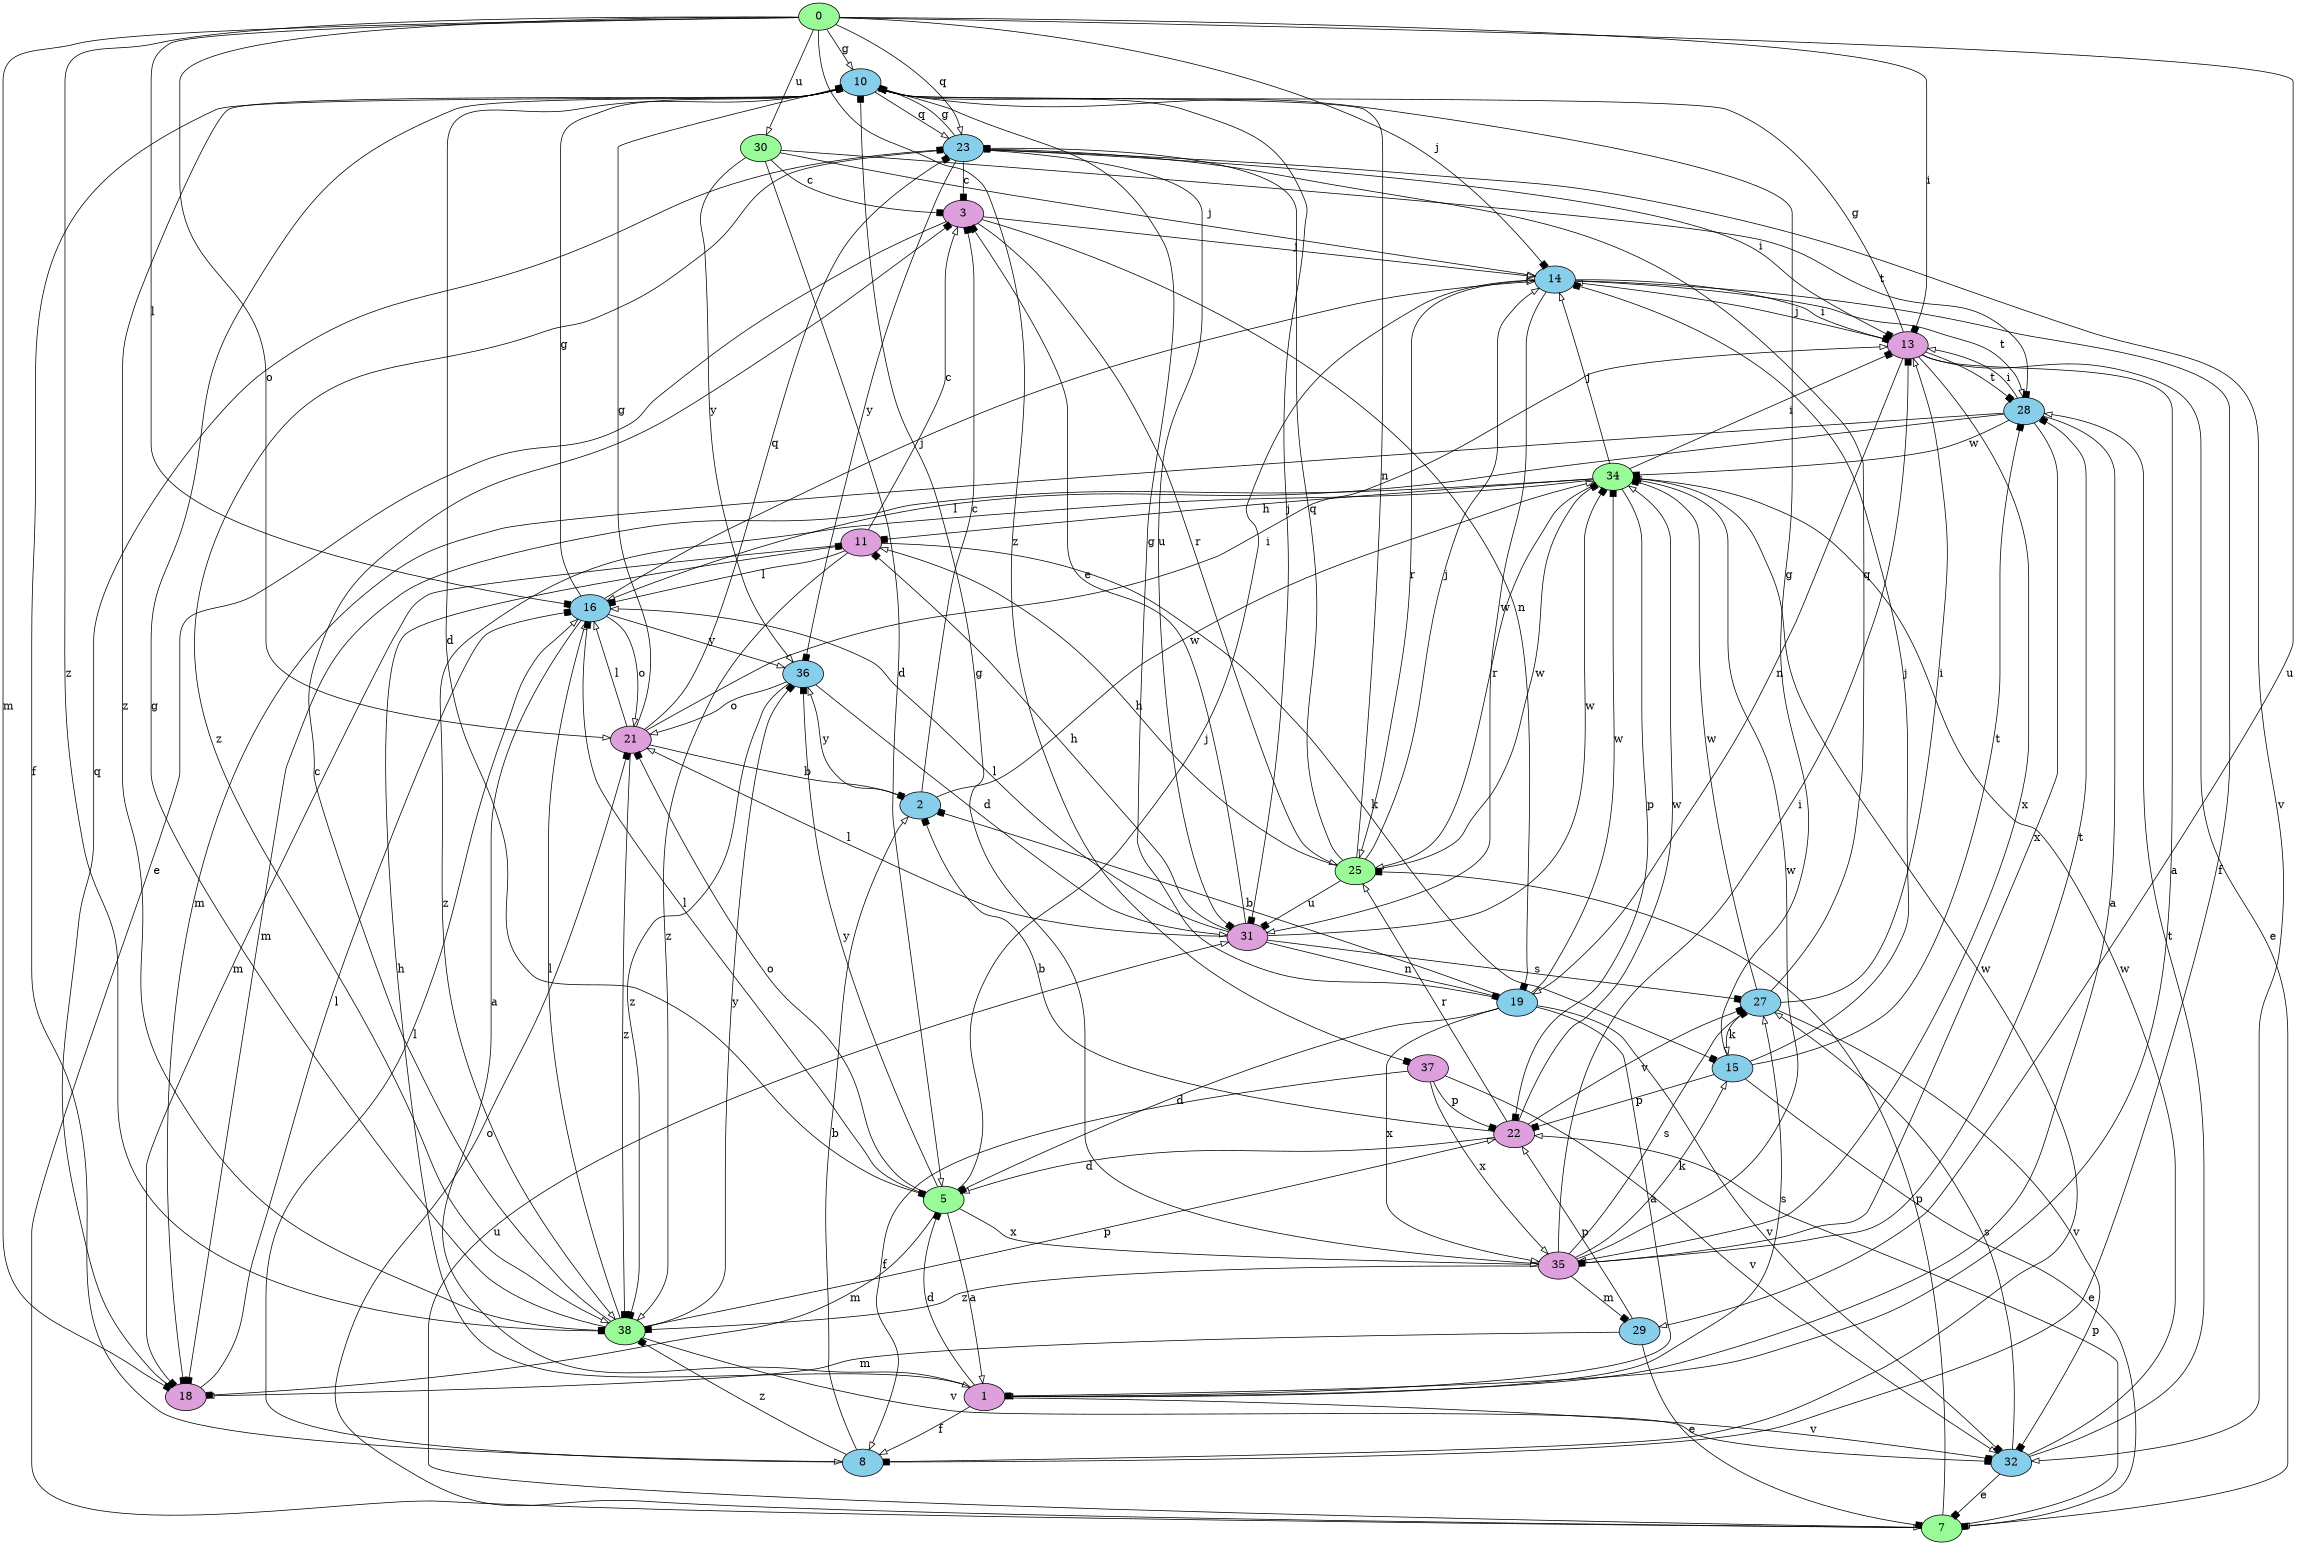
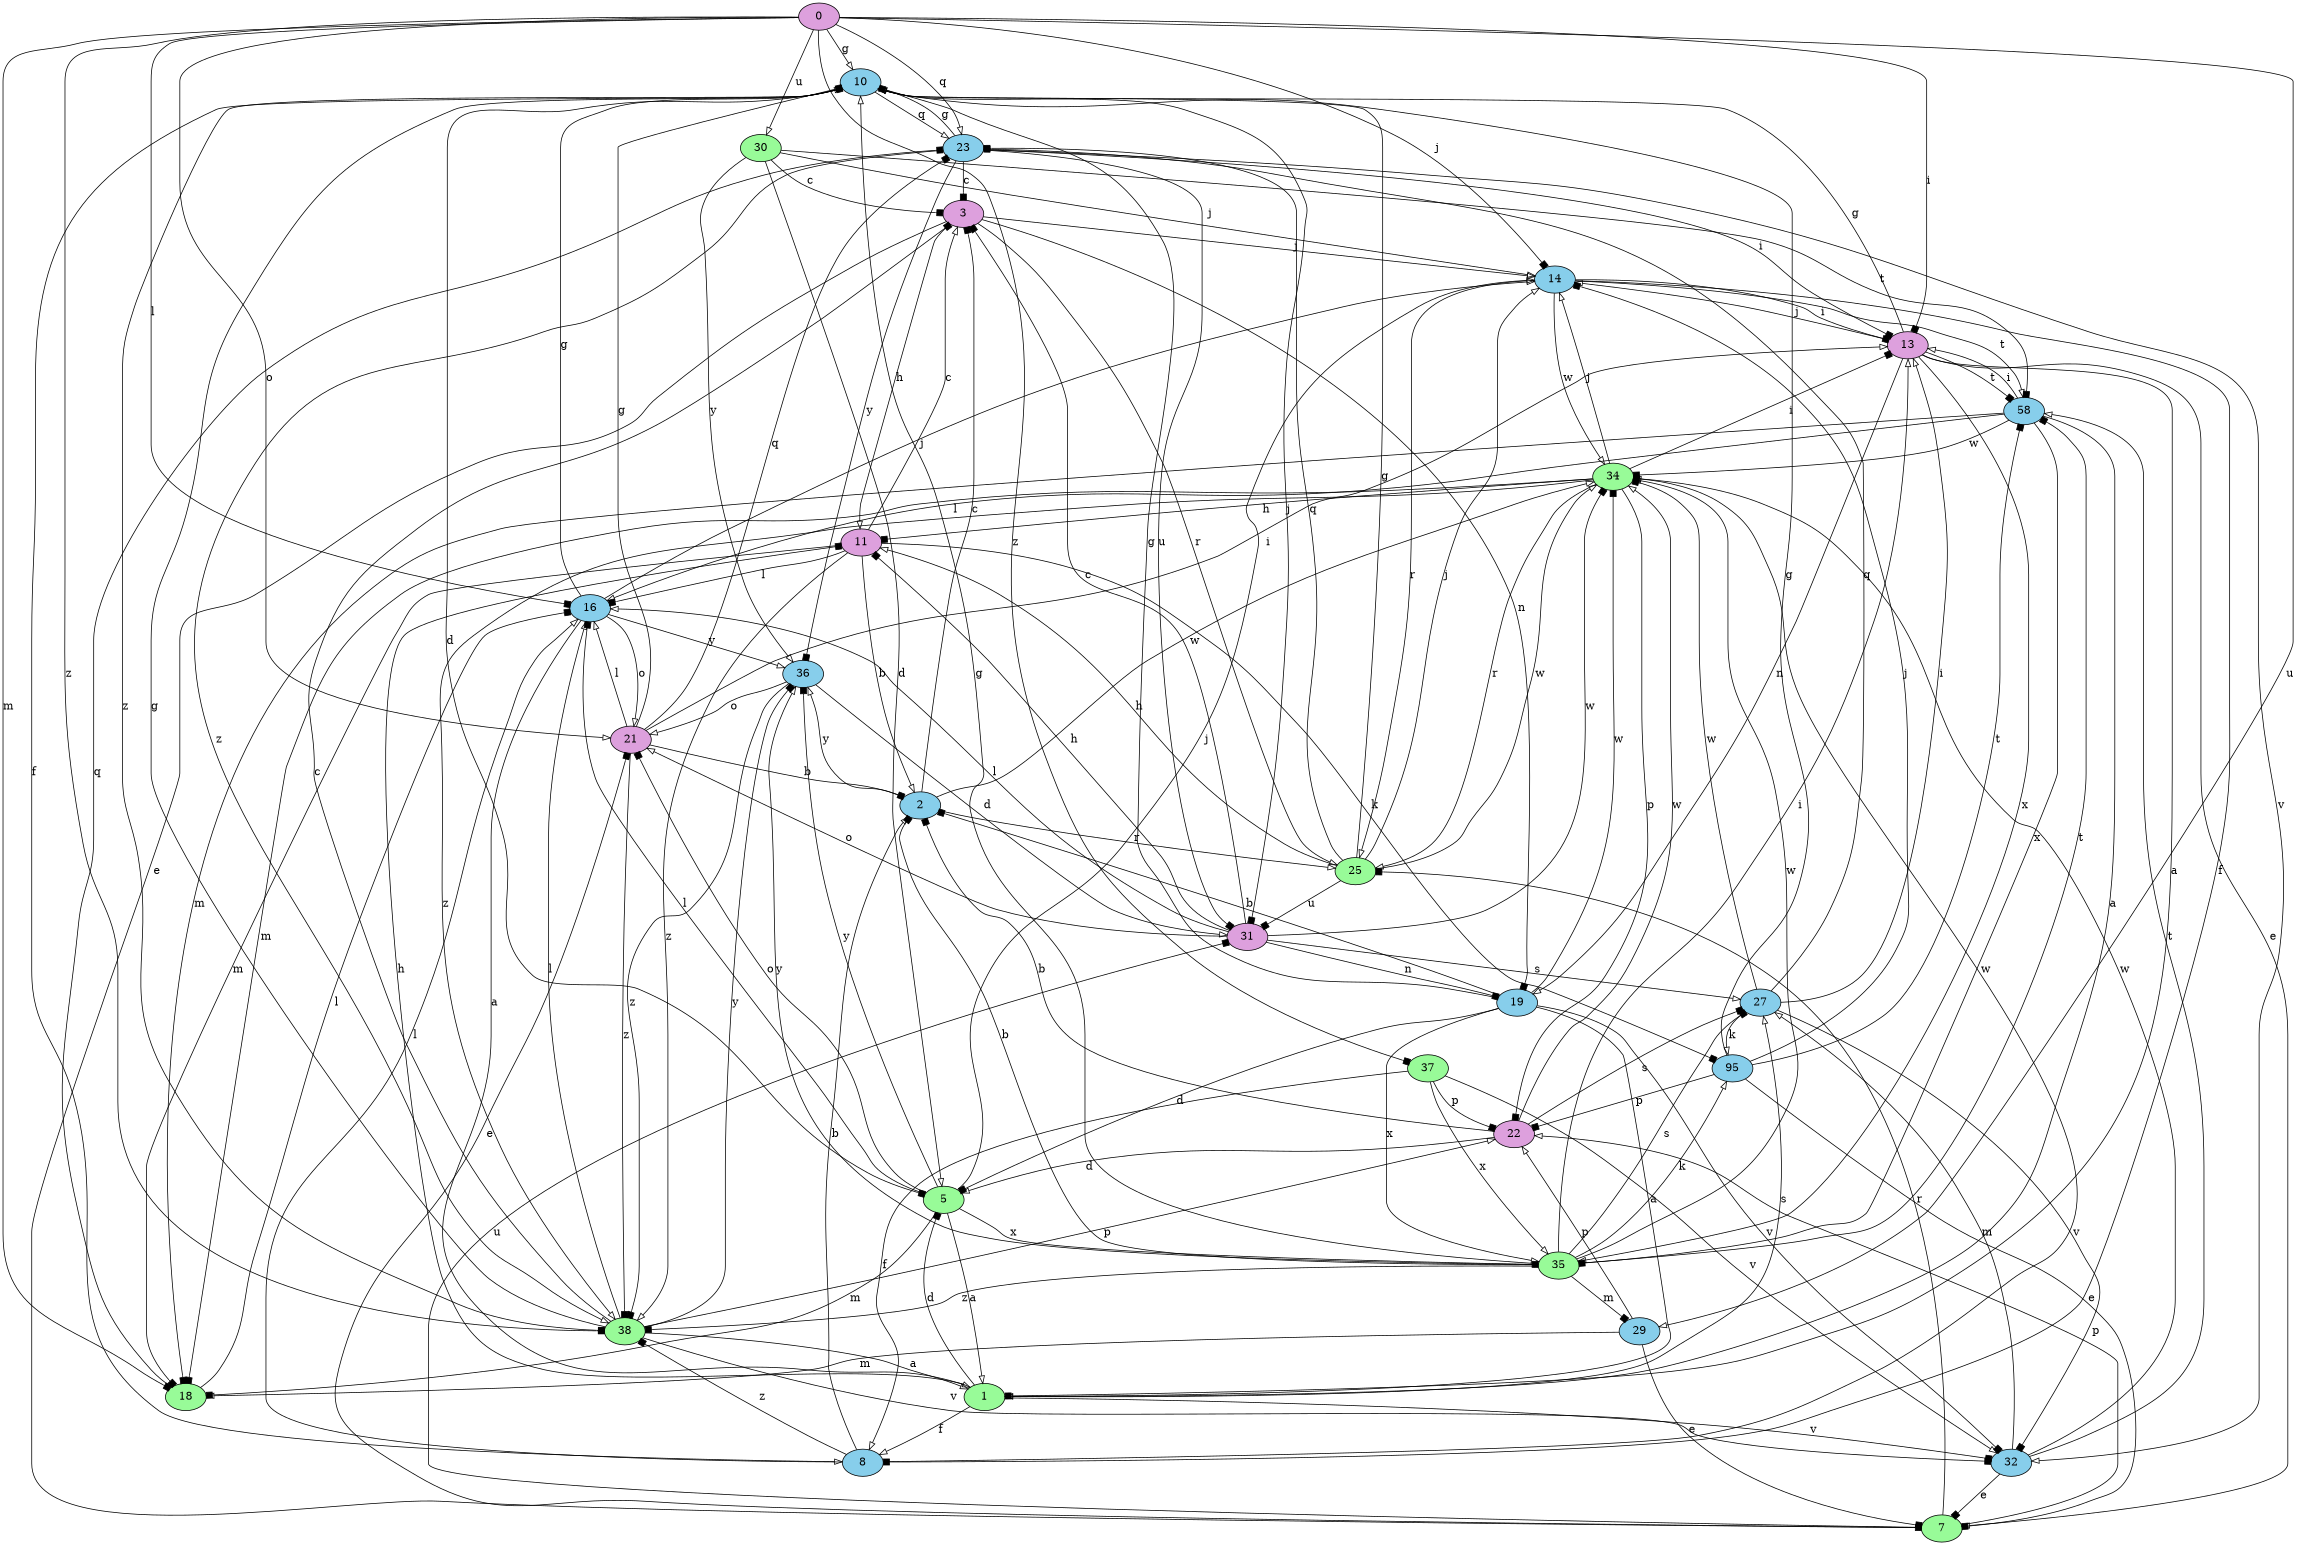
(819, 17) -> (819, 17)
(561, 227) -> (561, 227)
none -> (898, 370)
(2024, 411) -> (2024, 411)
(1385, 477) -> (1385, 477)
(1088, 575) -> (1088, 575)
none -> (876, 673)
(1490, 703) -> (1562, 380)
(1521, 721) -> (1521, 721)
(1774, 831) -> (1774, 831)
(849, 838) -> (849, 838)
(992, 866) -> (992, 866)
(1488, 968) -> (1488, 968)
(1437, 1006) -> (1143, 844)
(1428, 1068) -> (1428, 1068)
(1645, 1068) -> (1645, 1068)
(1732, 1068) -> (1732, 1068)
(490, 1134) -> (490, 1134)
(1919, 1200) -> (1919, 1200)
(1987, 1233) -> (1987, 1233)
none -> (967, 1234)
none -> (1109, 1241)
(1240, 1256) -> (1240, 1256)
(1559, 1266) -> (1559, 1266)
none -> (805, 1347)
(186, 1397) -> (186, 1397)
(984, 1397) -> (984, 1397)
(653, 1490) -> (653, 1490)
(94, 1509) -> (94, 1509)
